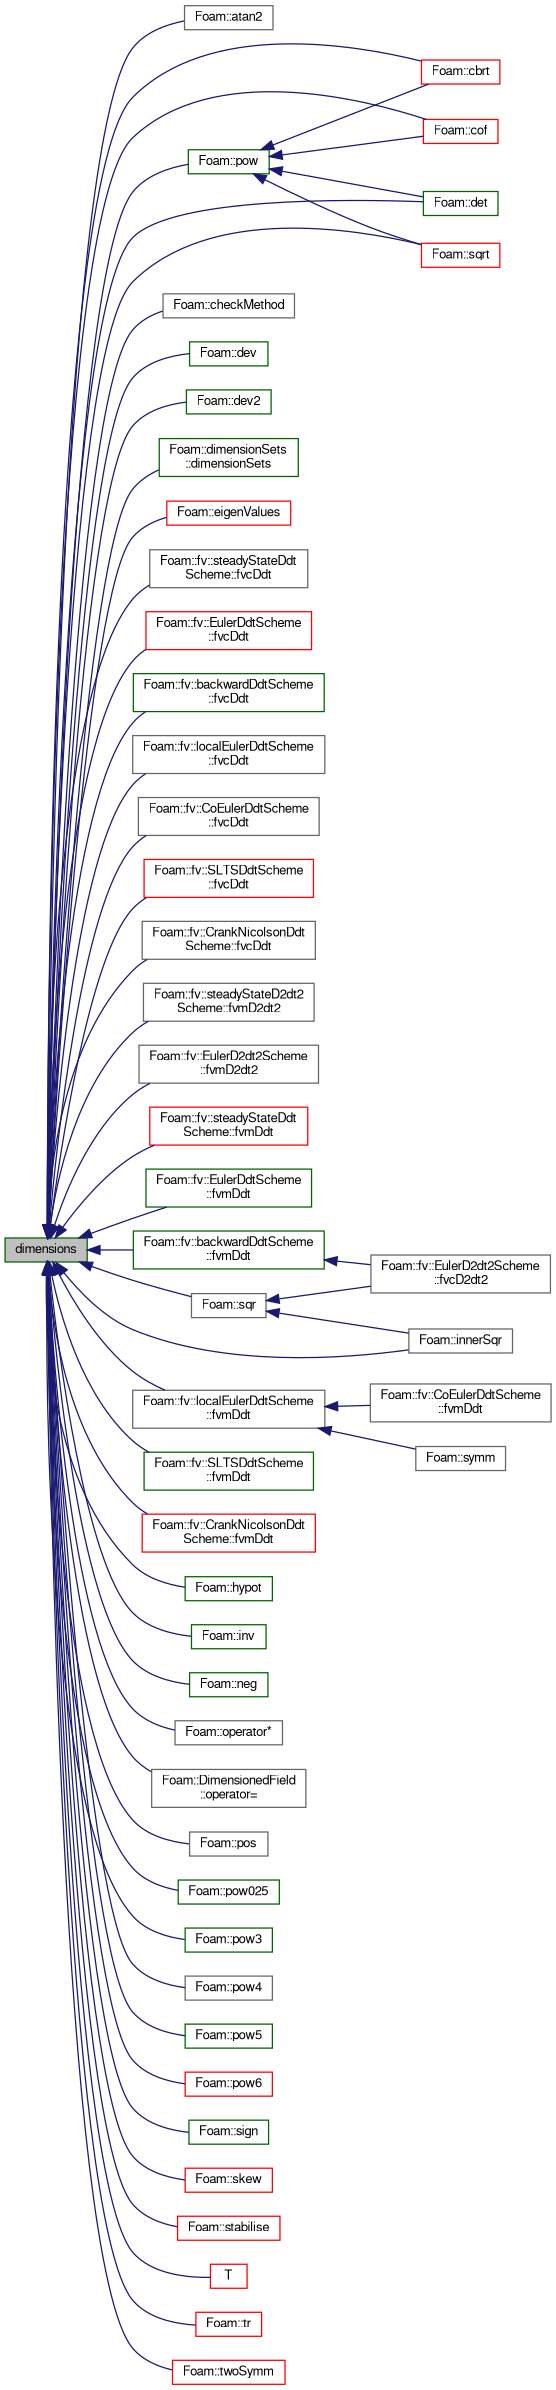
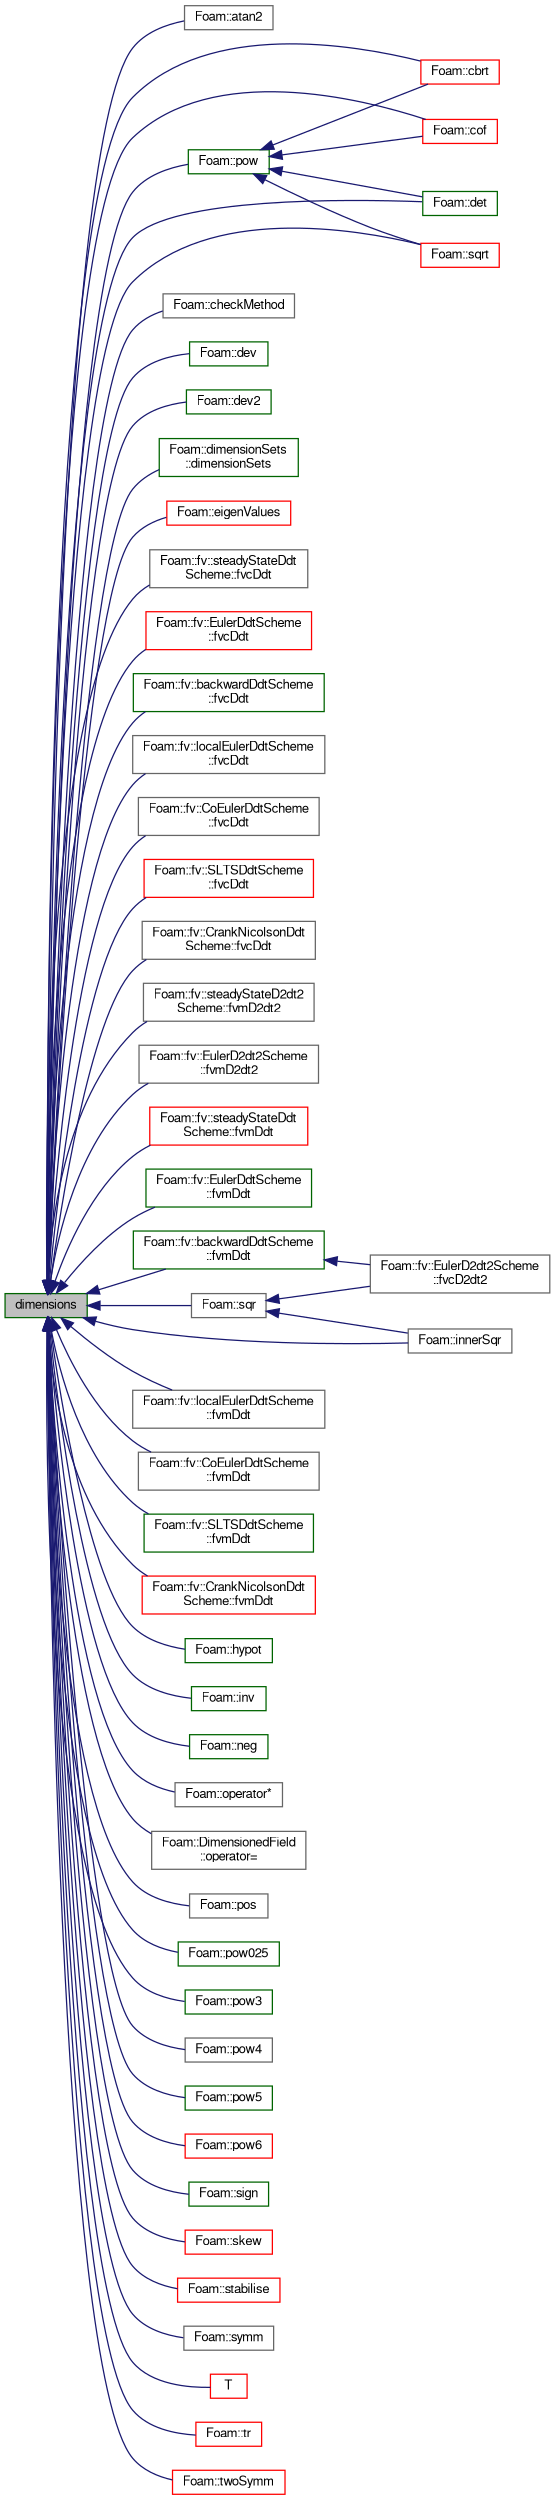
(354, 1406) -> (94, 1399)
(373, 1440) -> (67, 1854)
